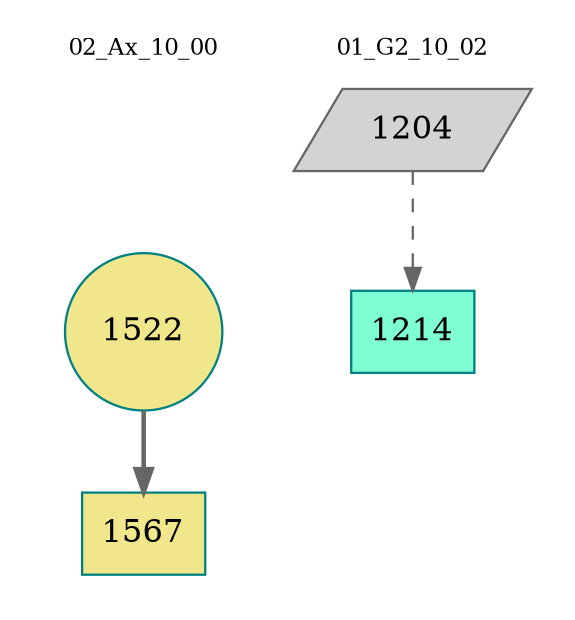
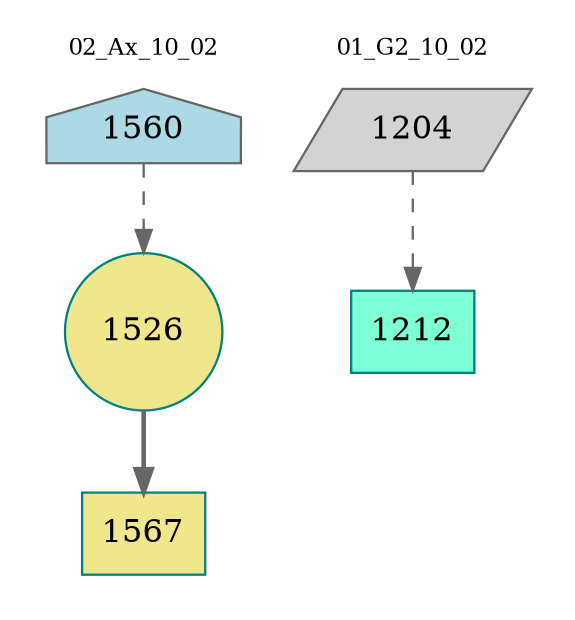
(144, 49) -> (144, 49)
none -> (144, 130)
(144, 332) -> (144, 332)
(413, 332) -> (413, 332)
